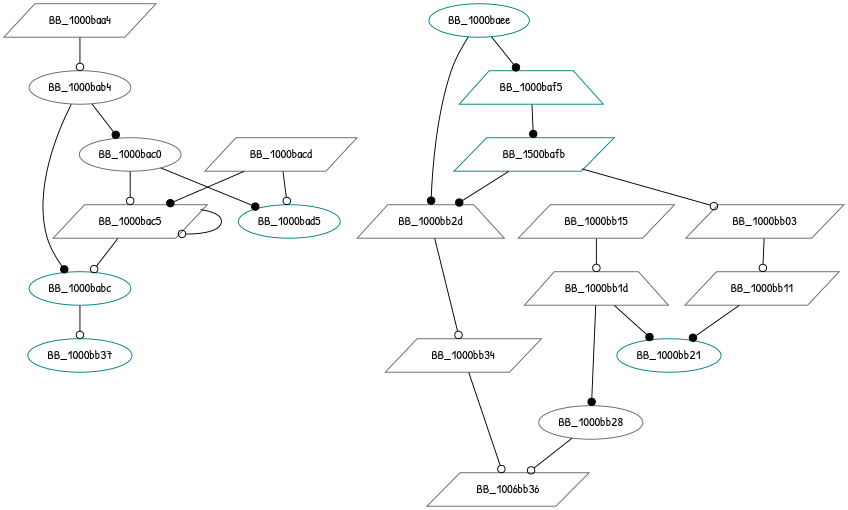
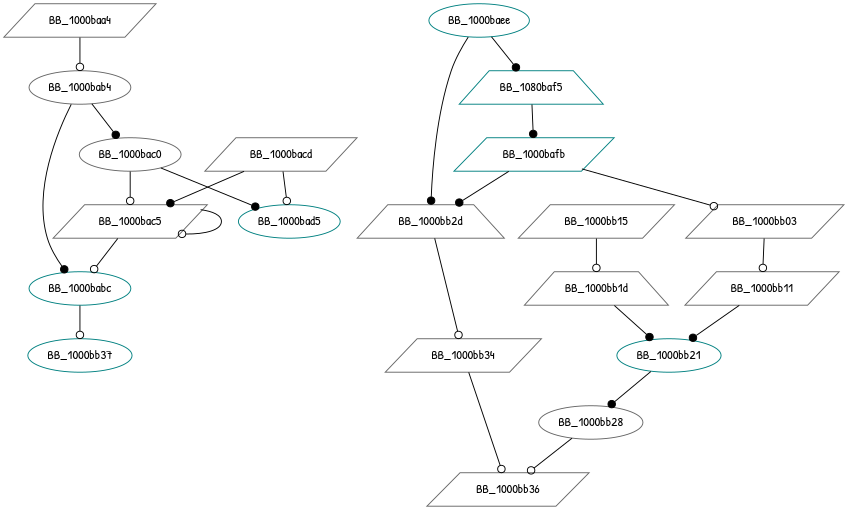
(531, 87) -> (531, 87)
(534, 154) -> (534, 154)
(594, 352) -> (633, 387)
(508, 489) -> (508, 489)
